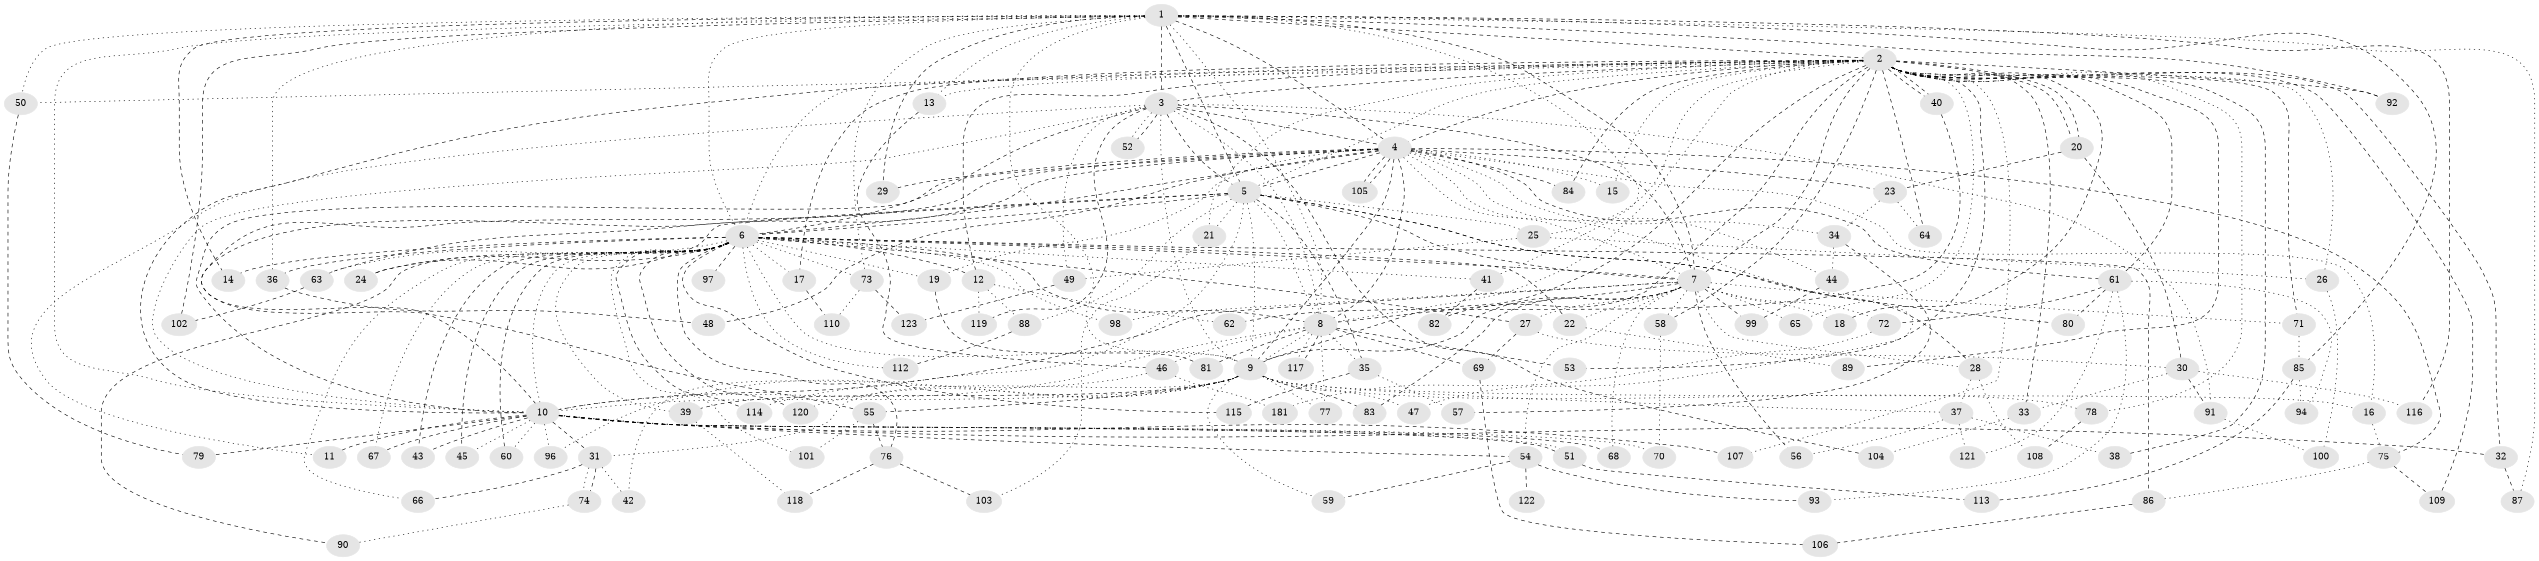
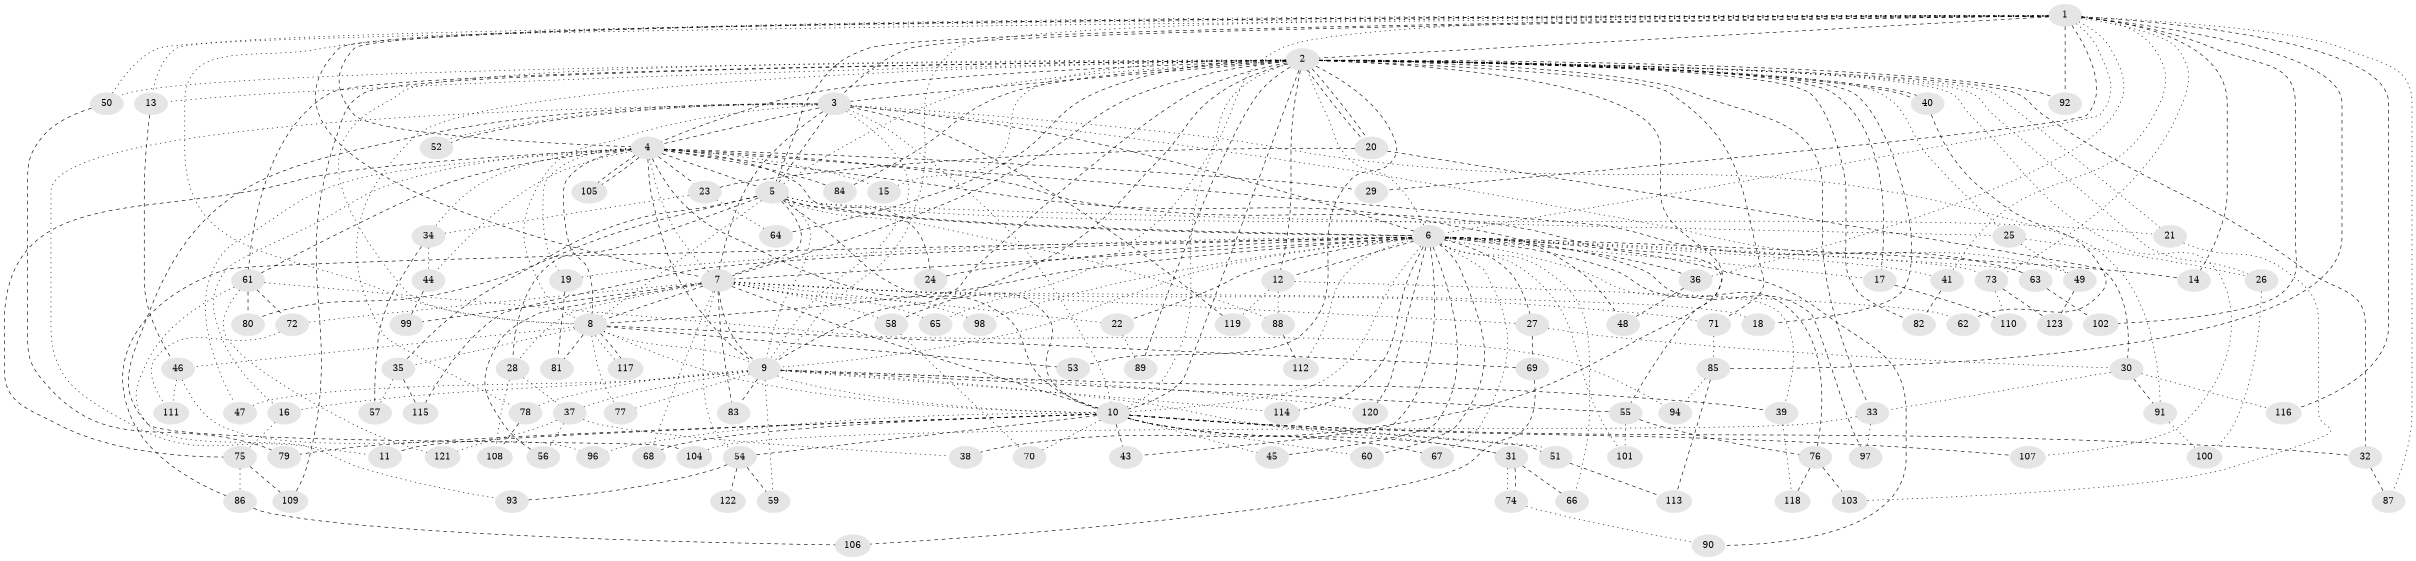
(1280, 413) -> (171, 413)
none -> (1869, 432)
(629, 502) -> none
